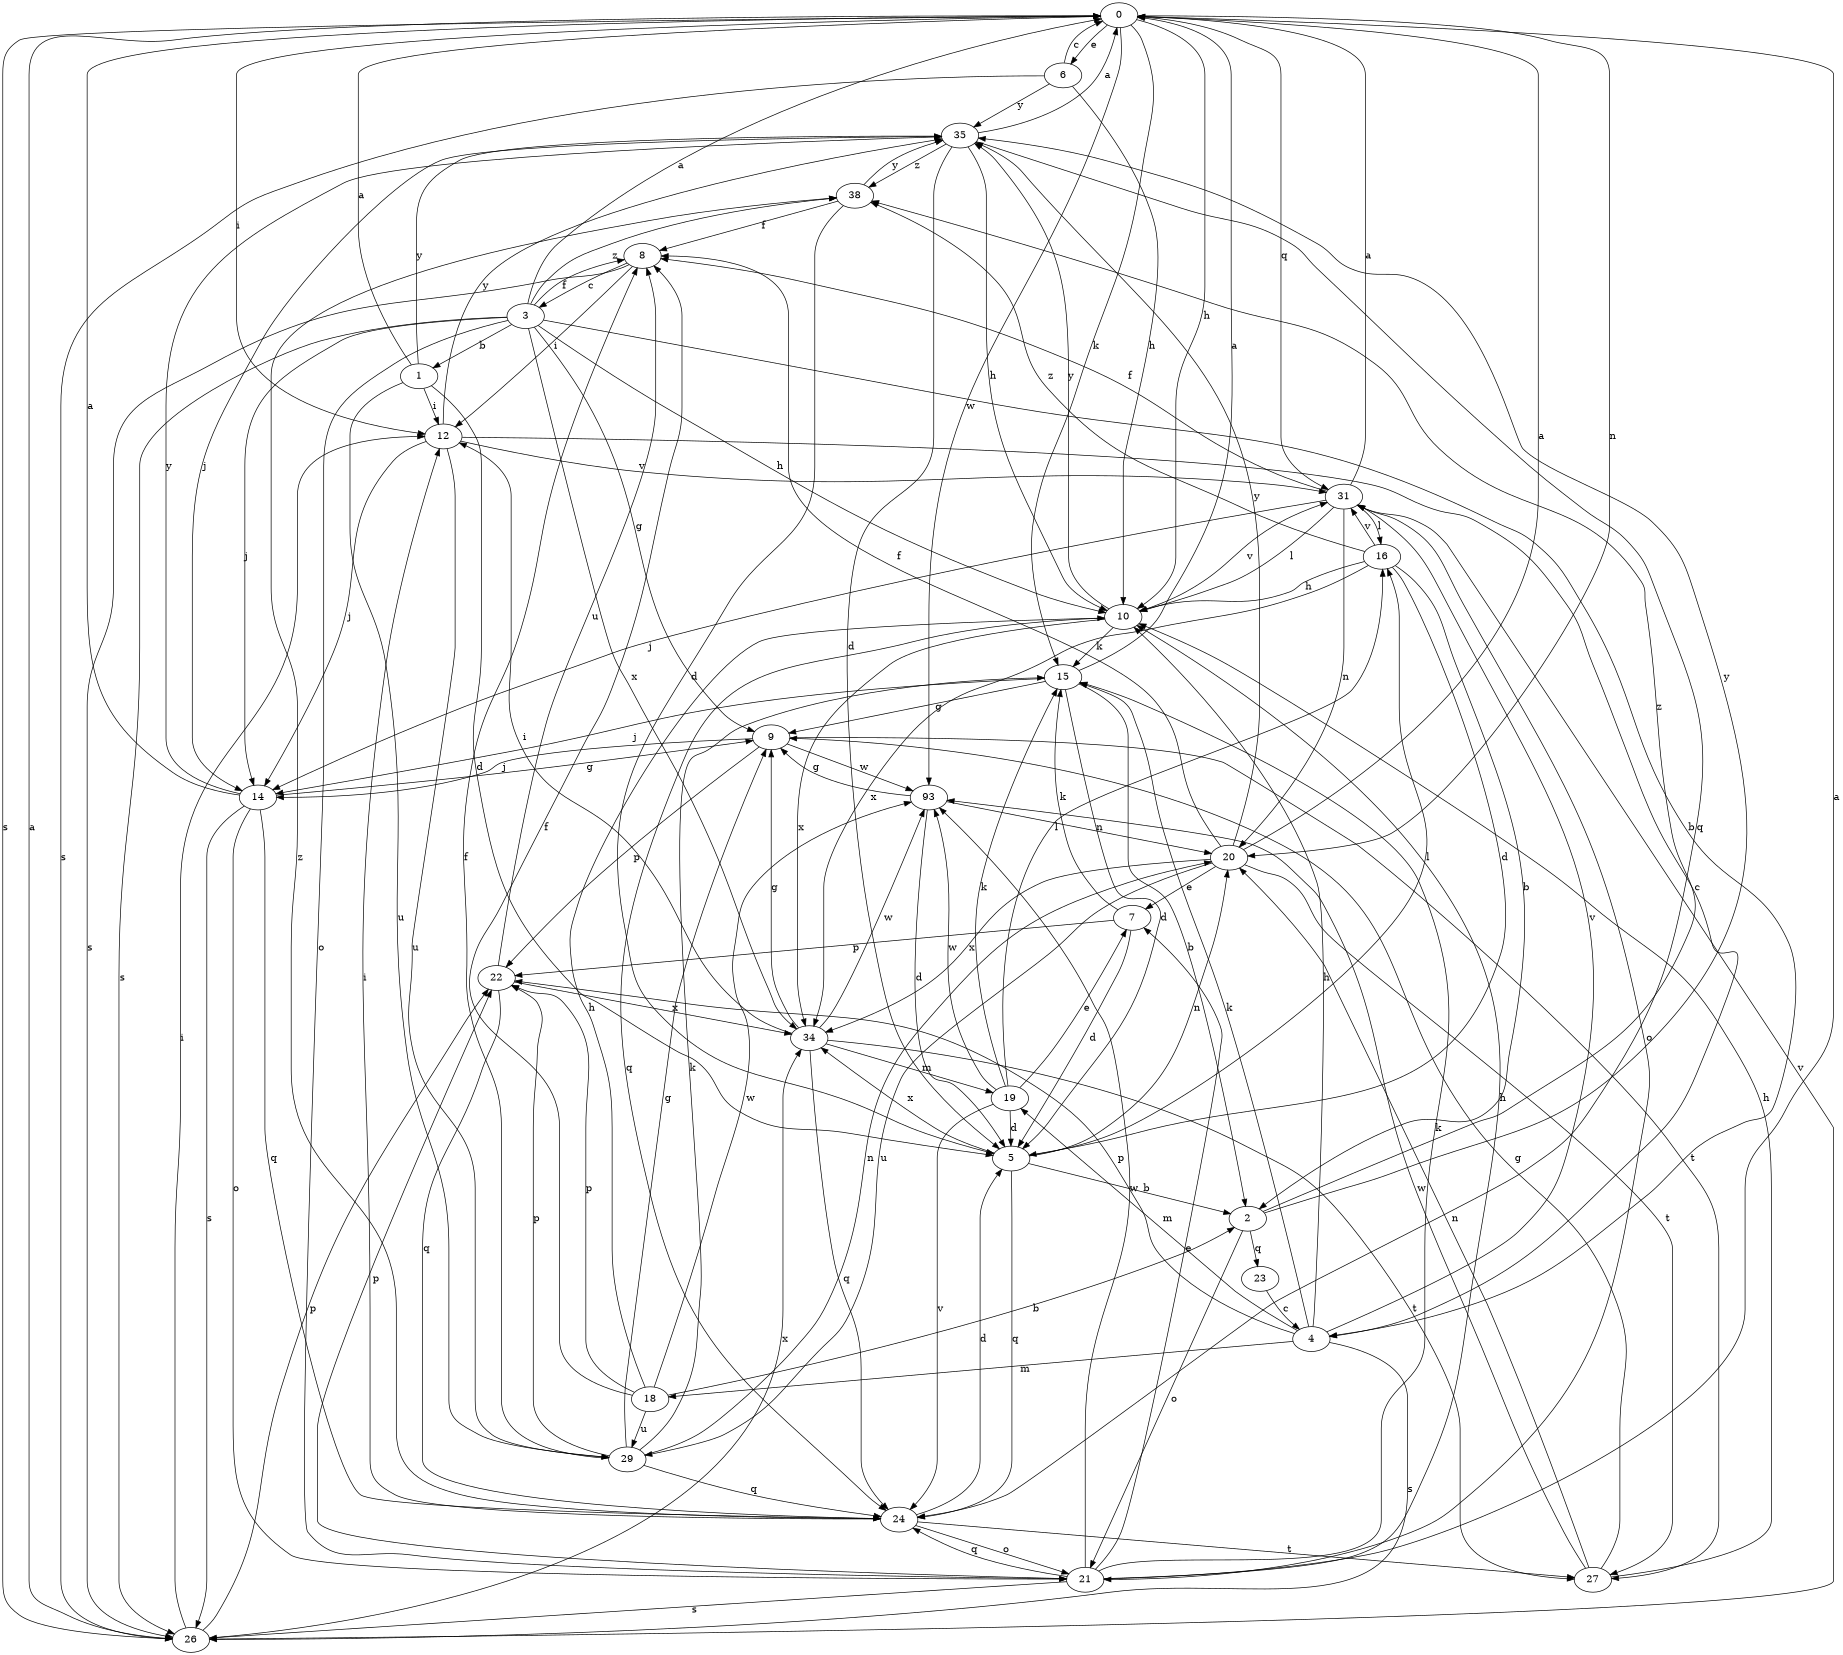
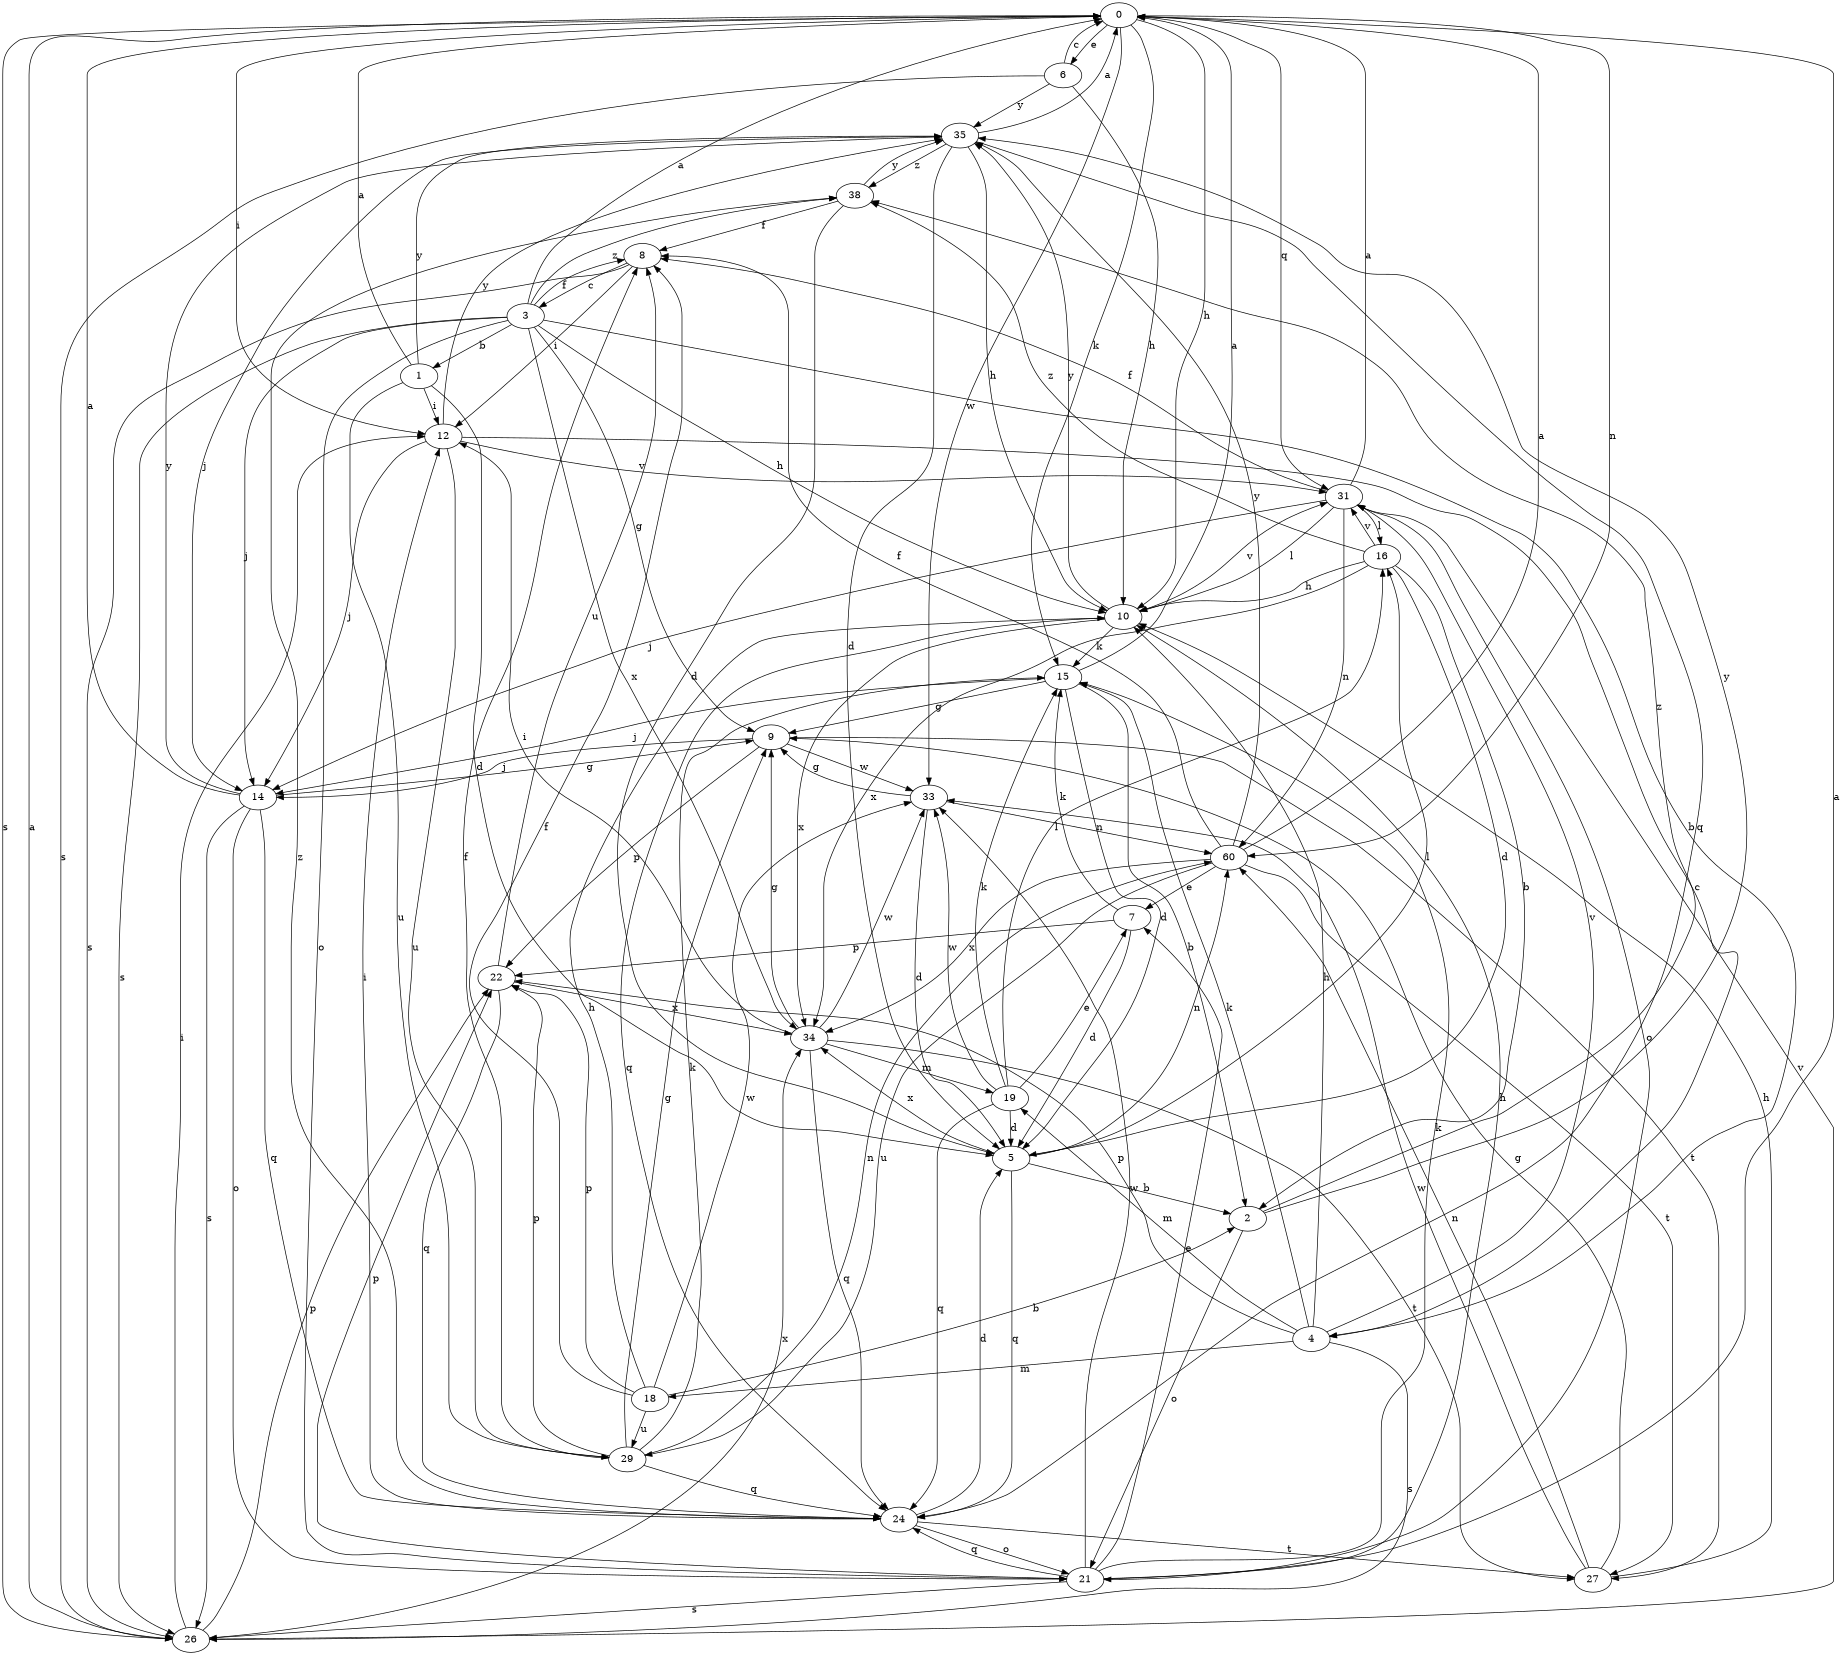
(929, 797) -> (929, 797)
(1229, 858) -> (1229, 858)
(1260, 1279) -> none
(941, 1309) -> (941, 1309)
